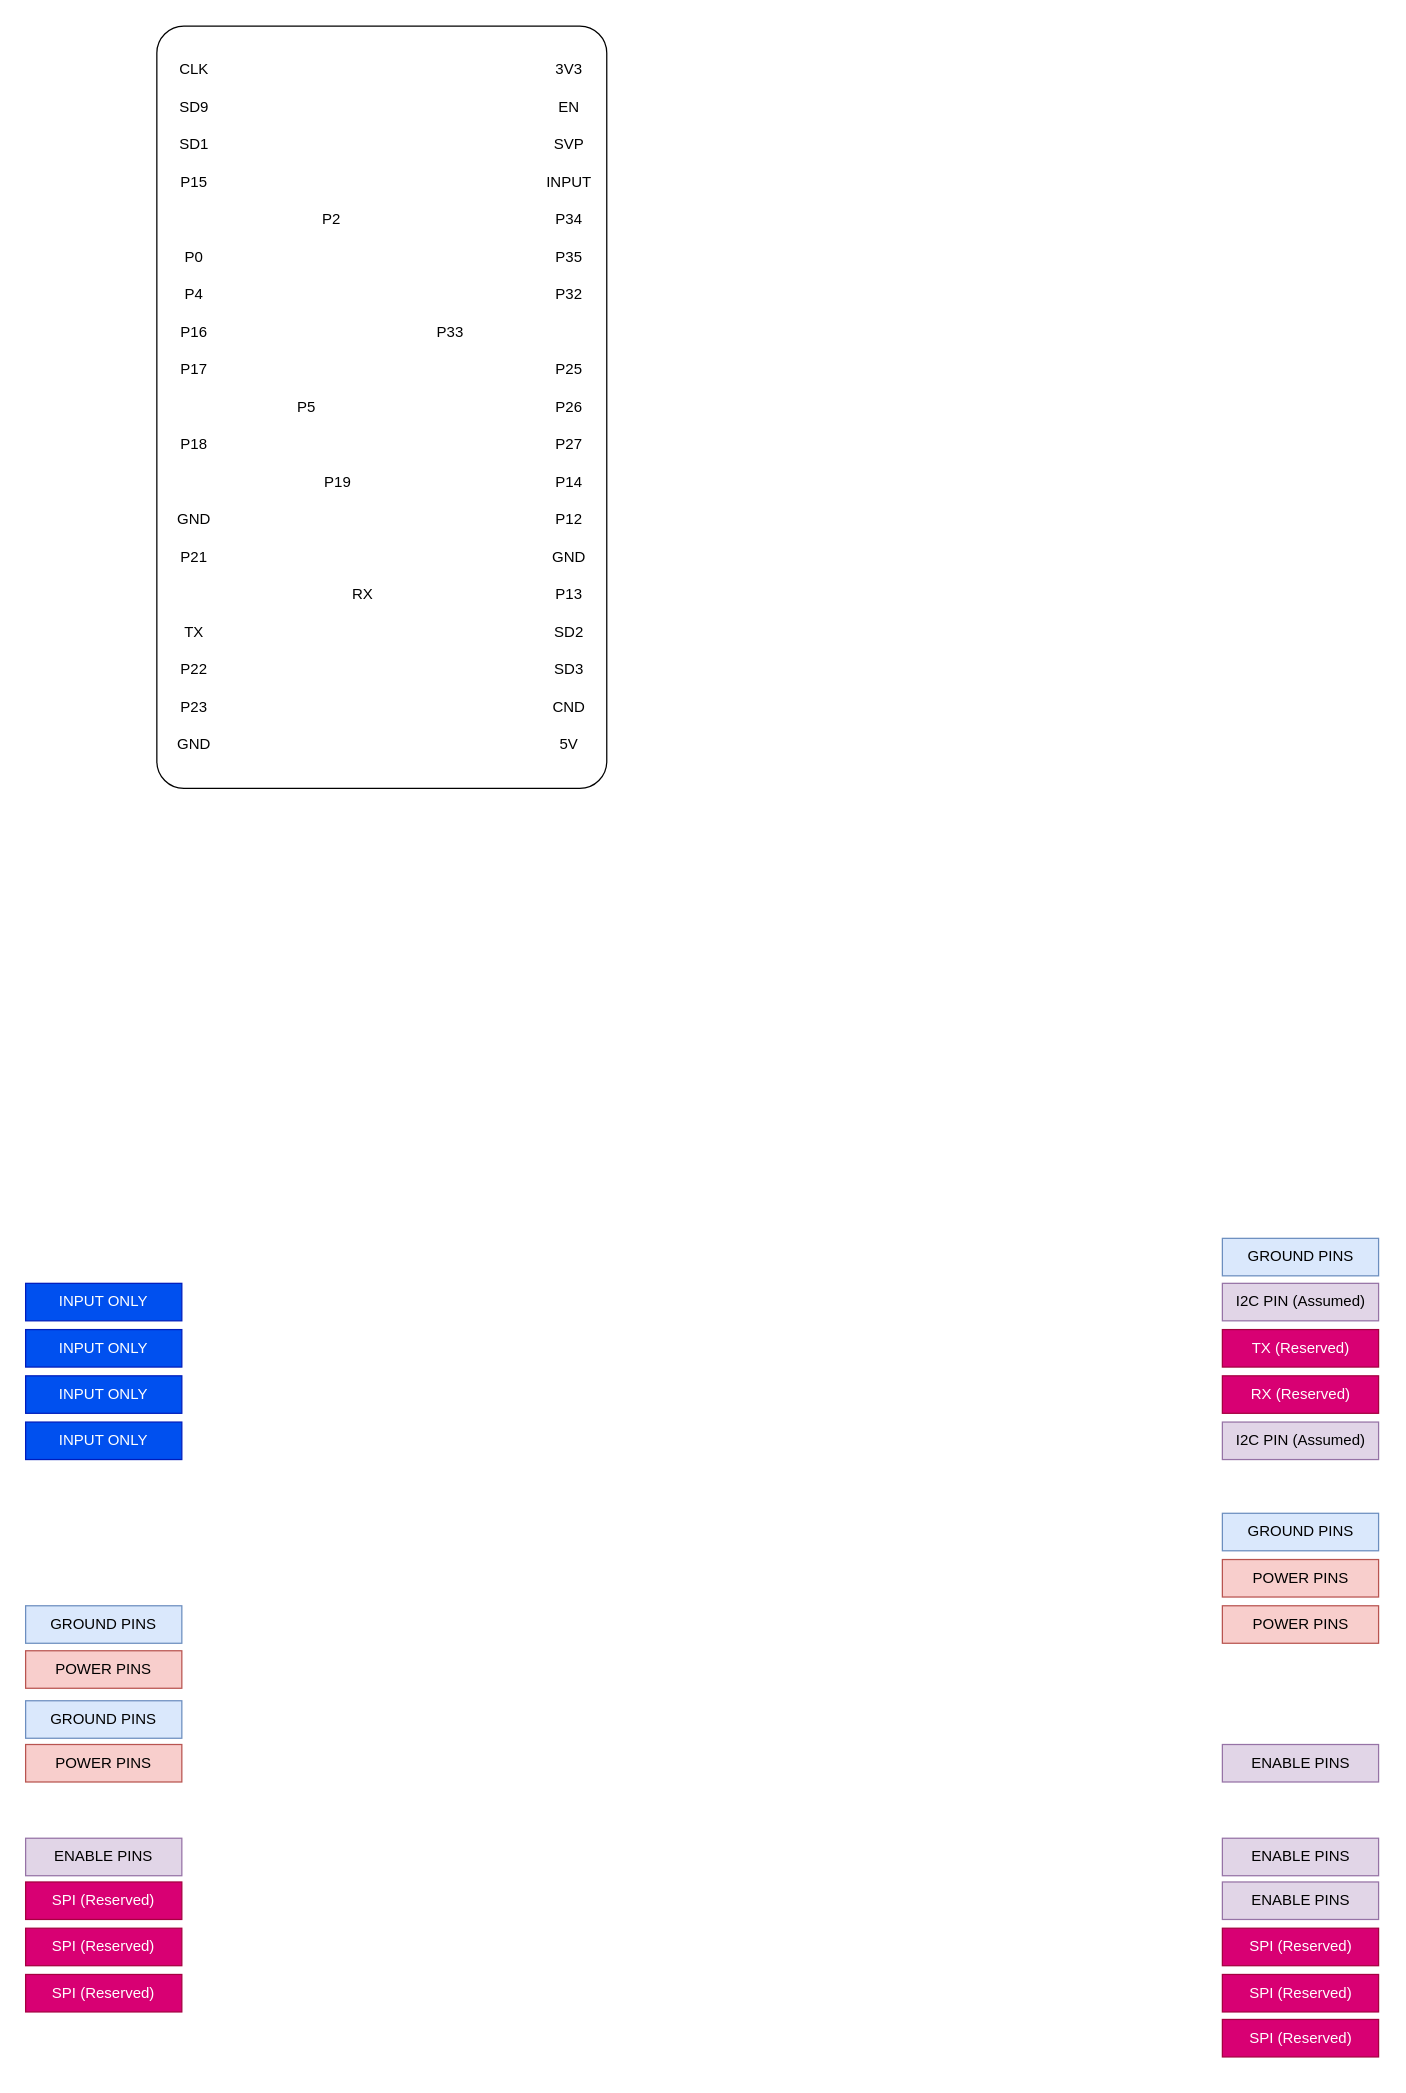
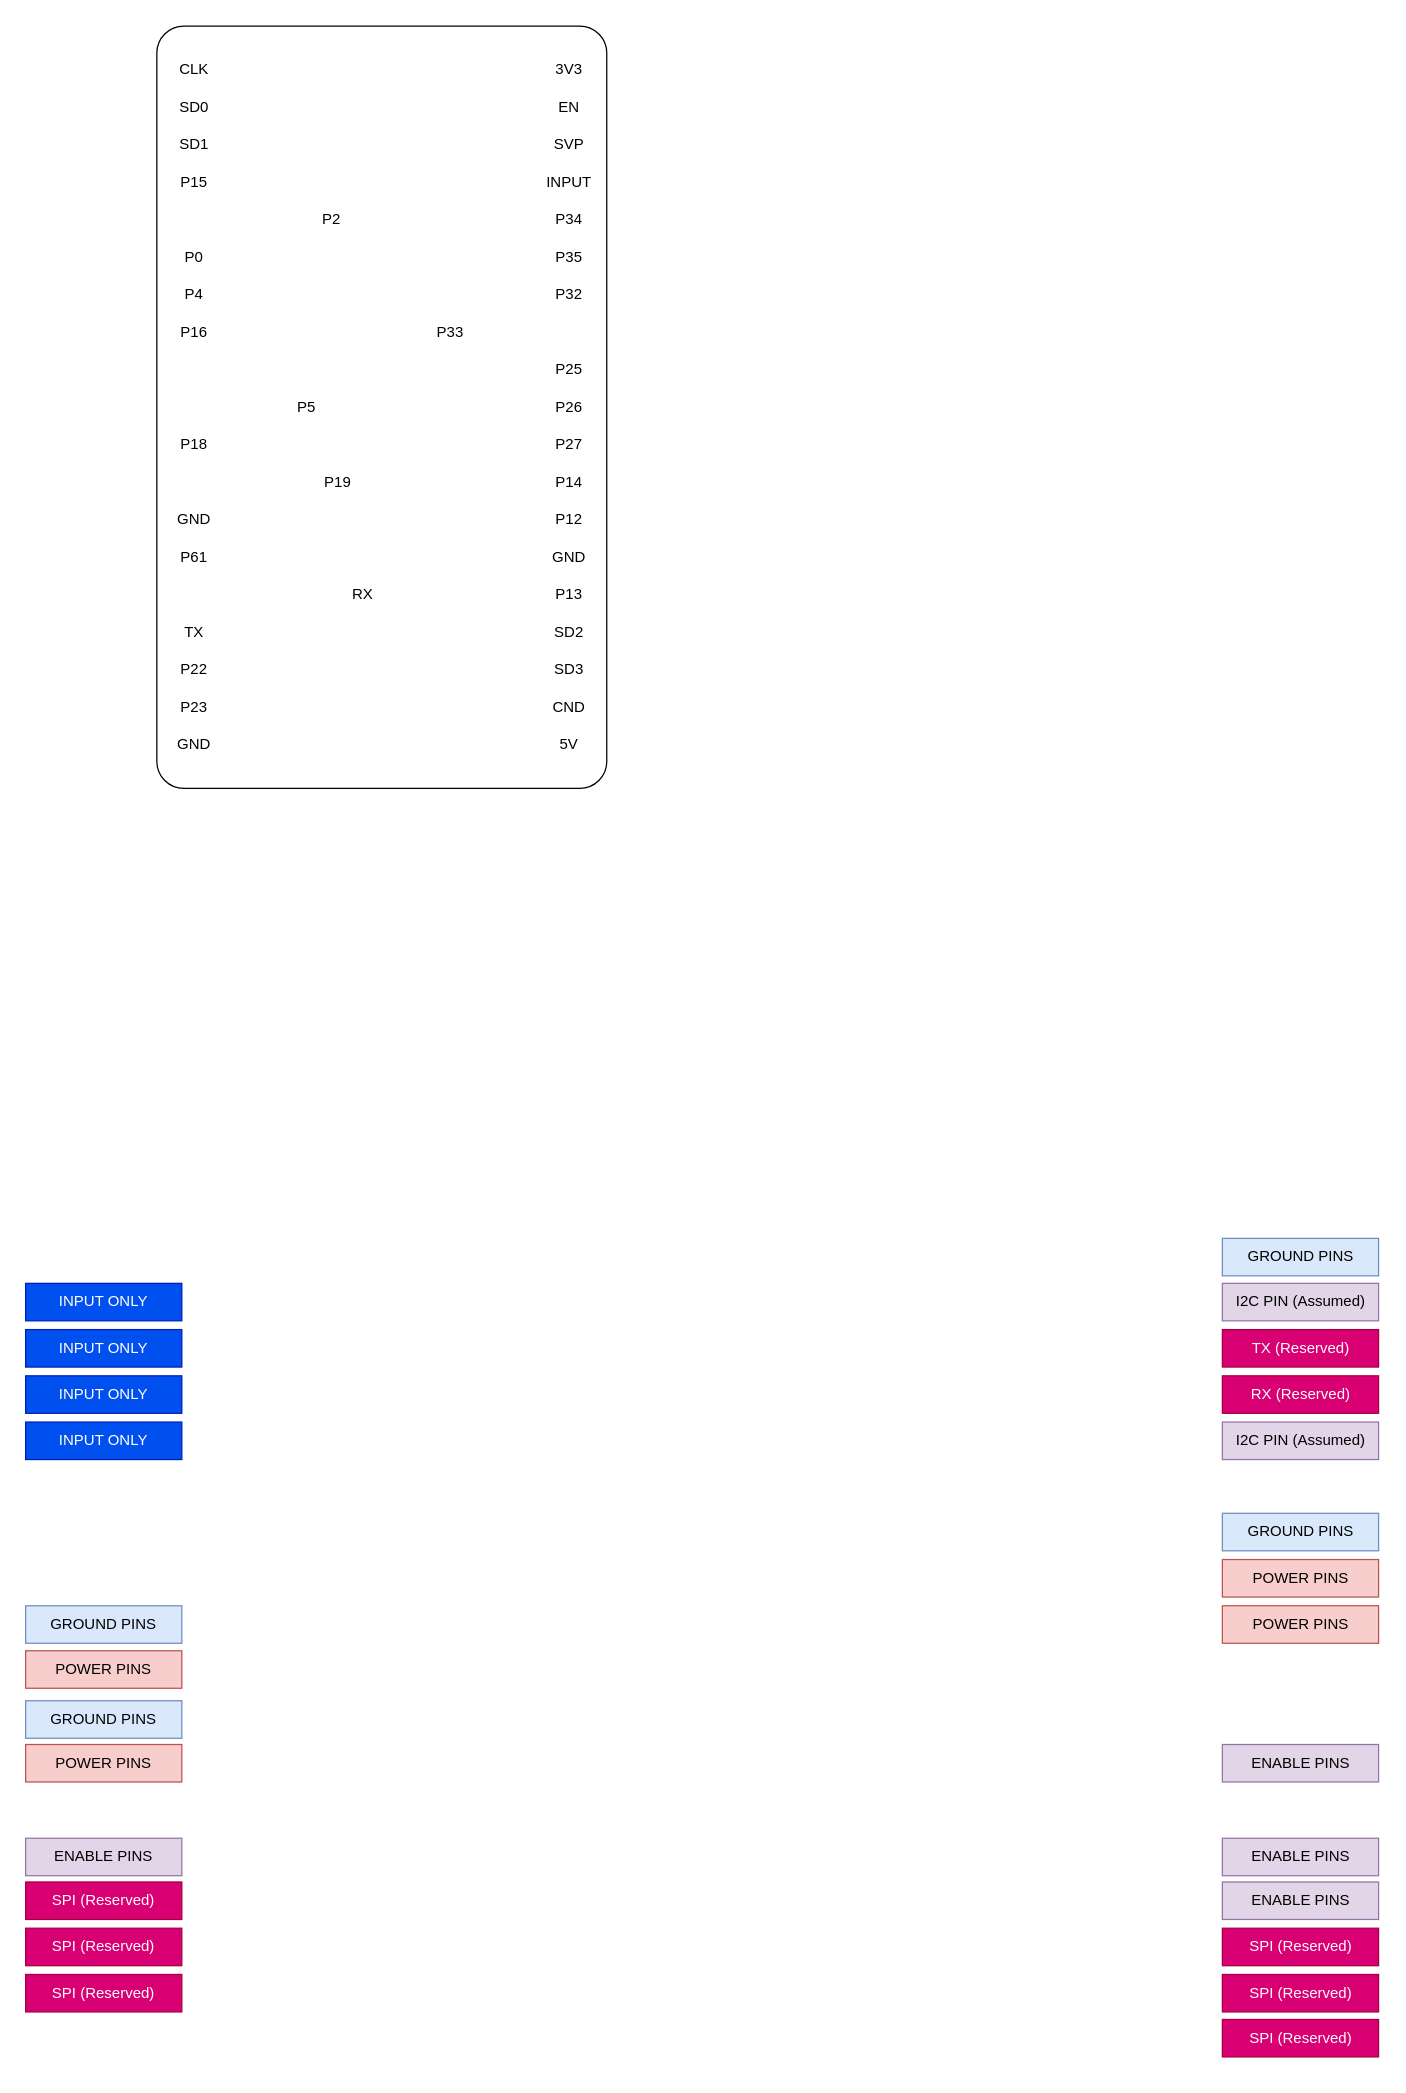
(194, 107) -> (194, 107)
(194, 369) -> none
(194, 557) -> (194, 557)
